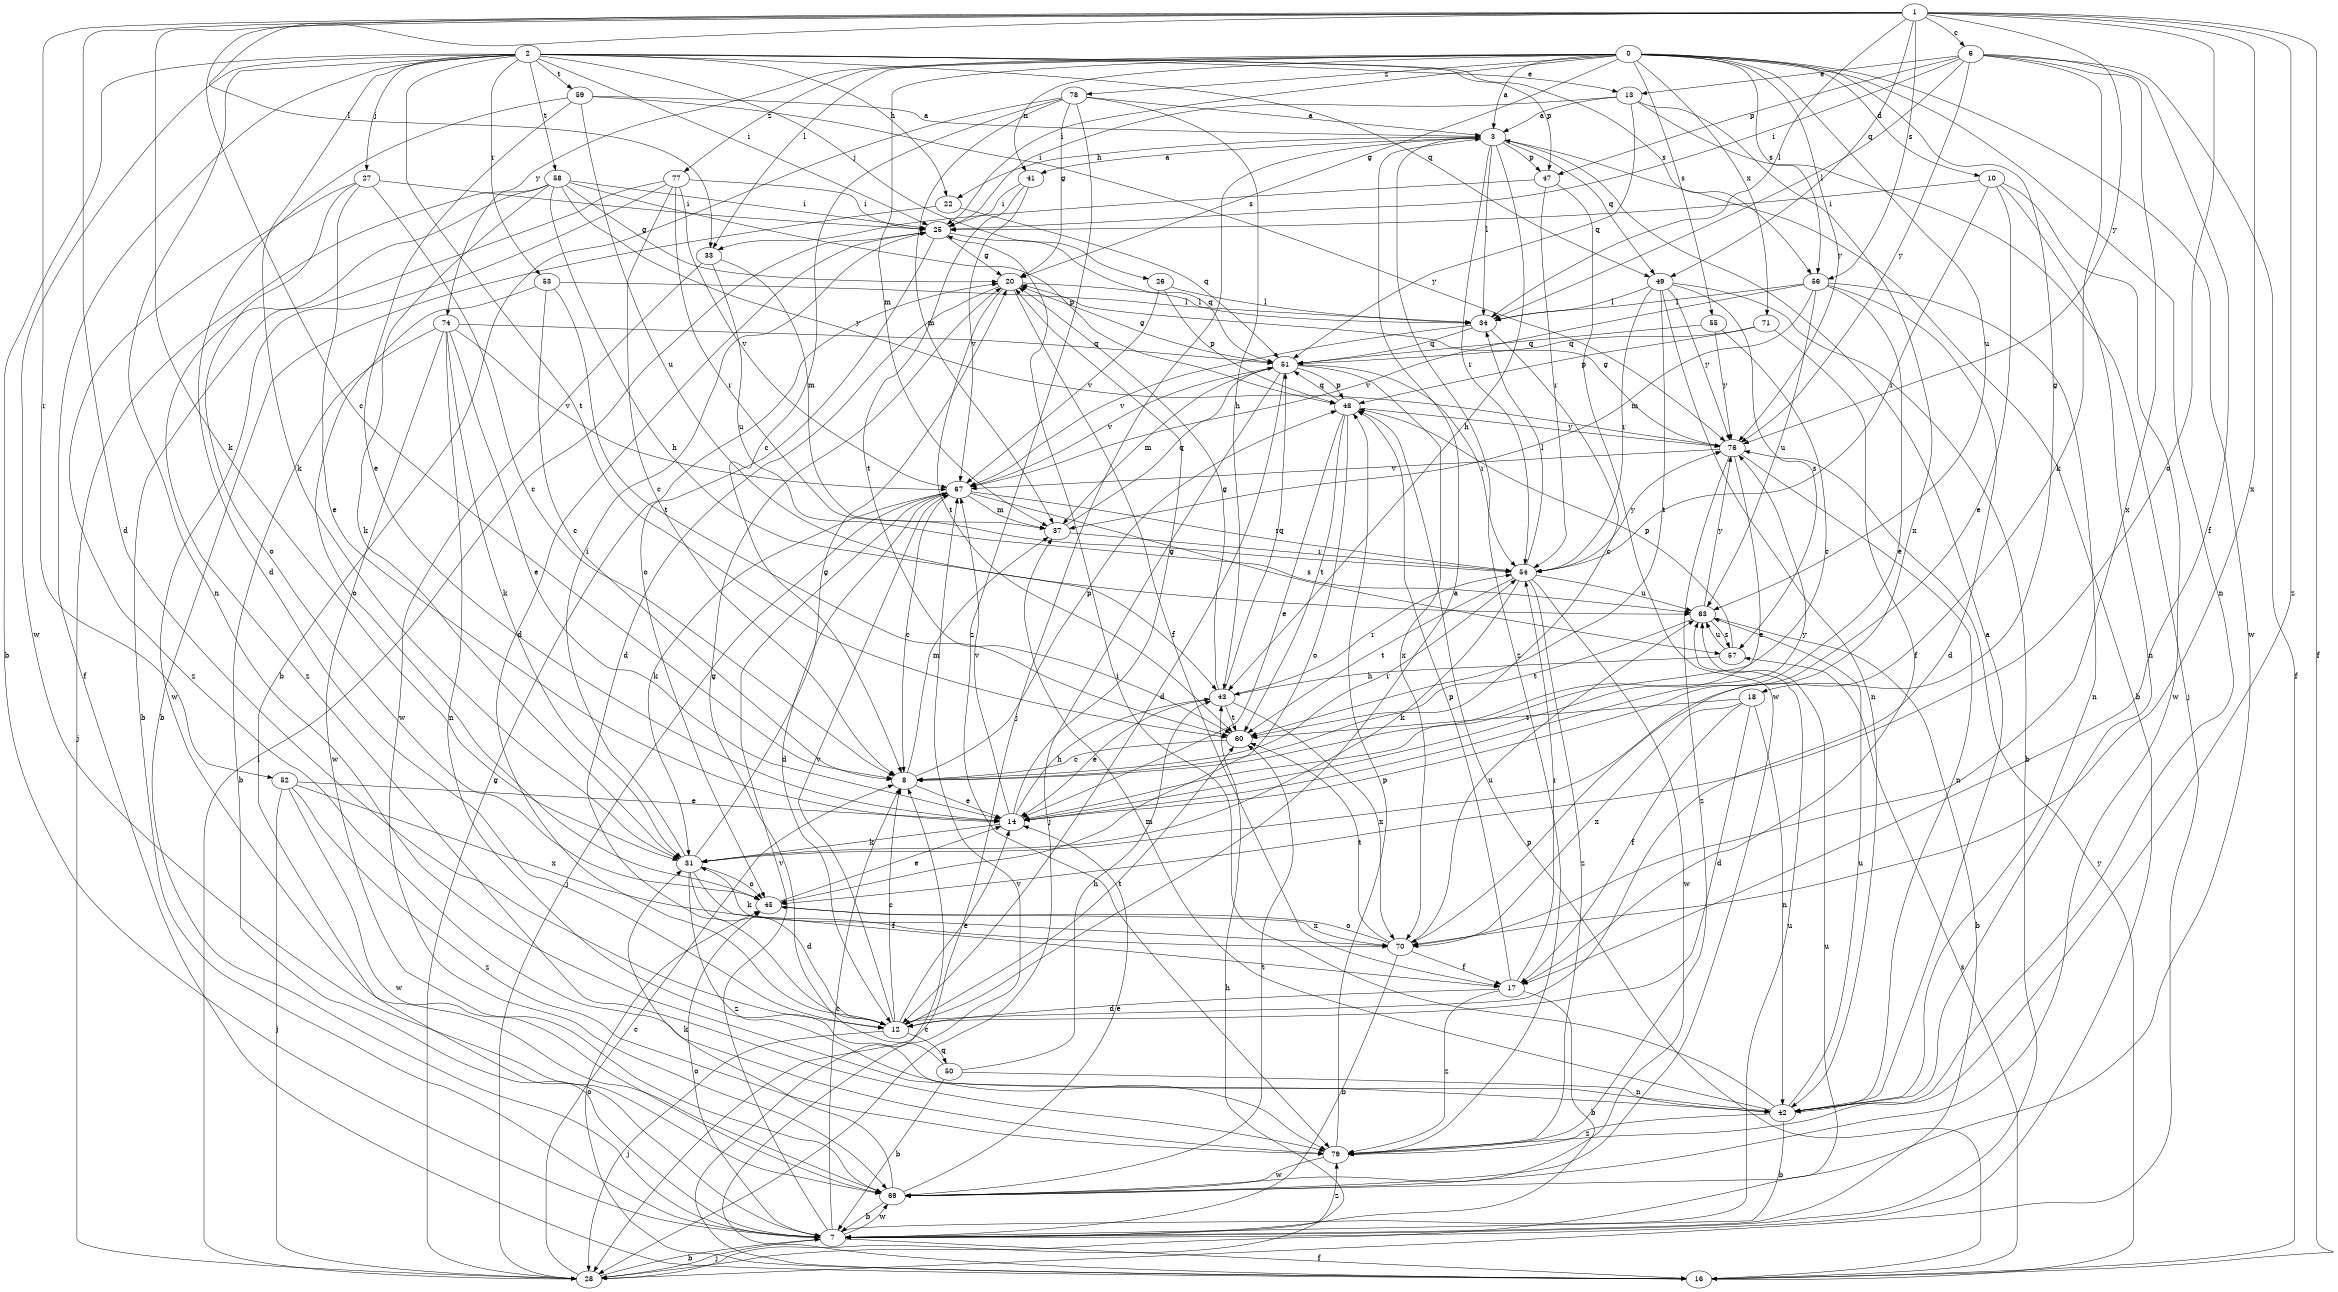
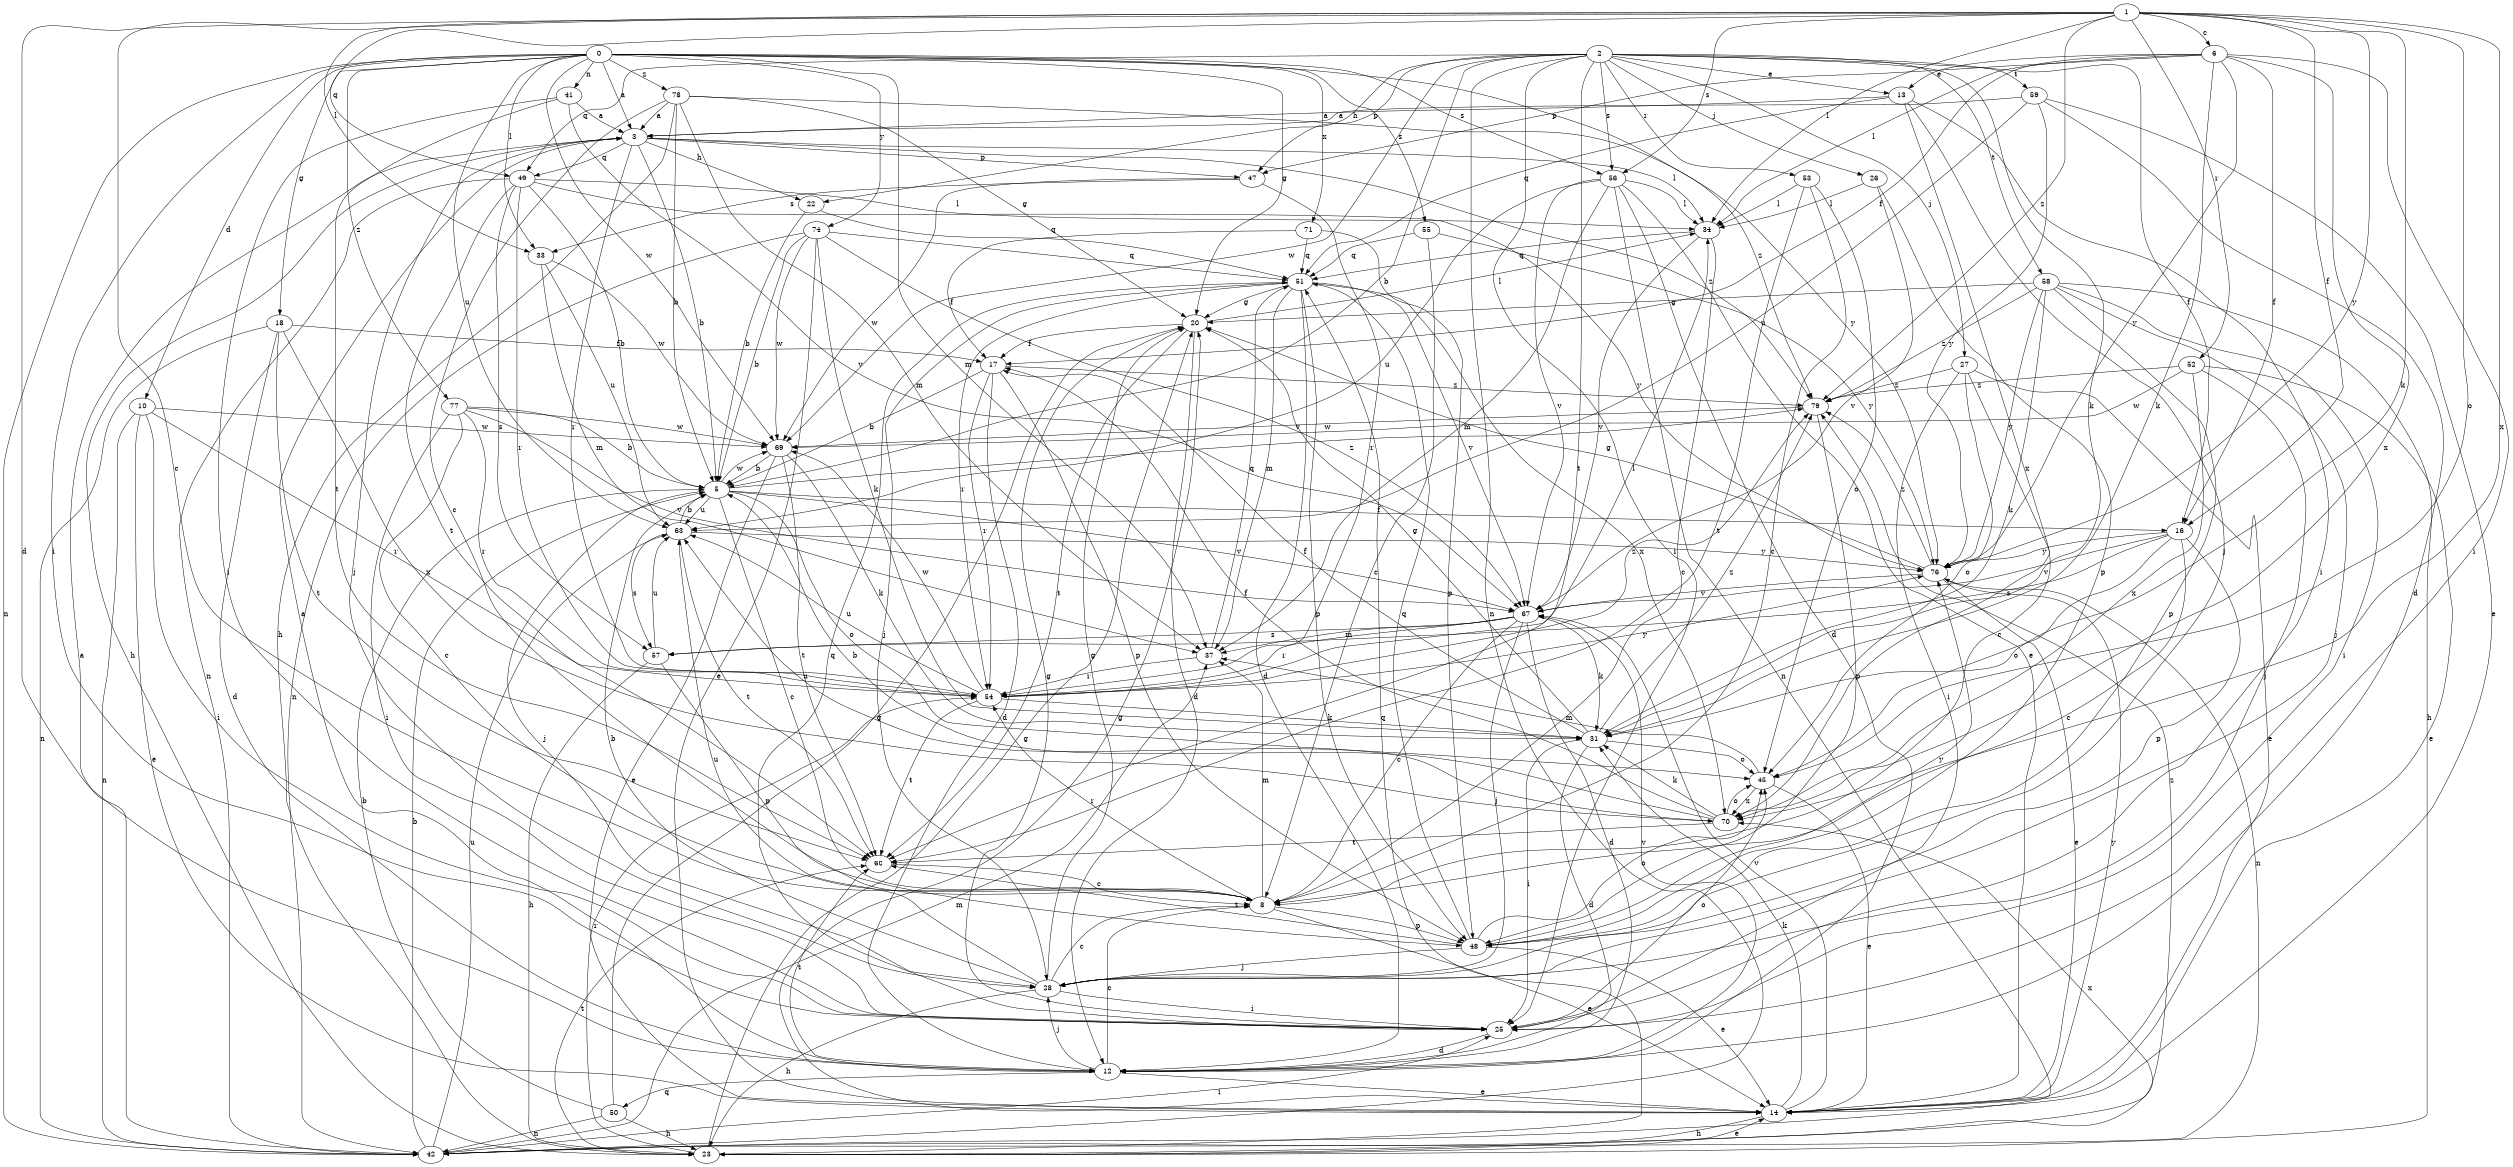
(1262, 148) -> (597, 119)
(1222, 698) -> (707, 1155)
none -> (1511, 711)
none -> (1263, 963)
(833, 1238) -> (717, 490)
